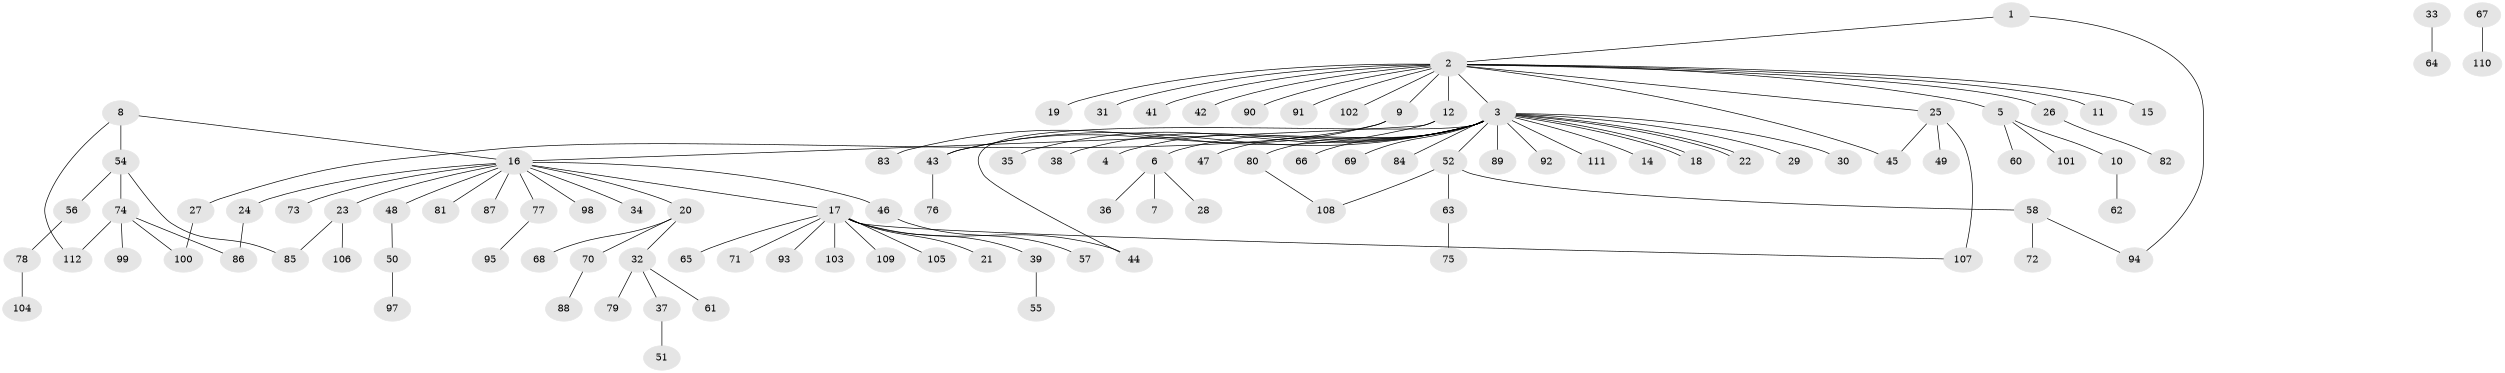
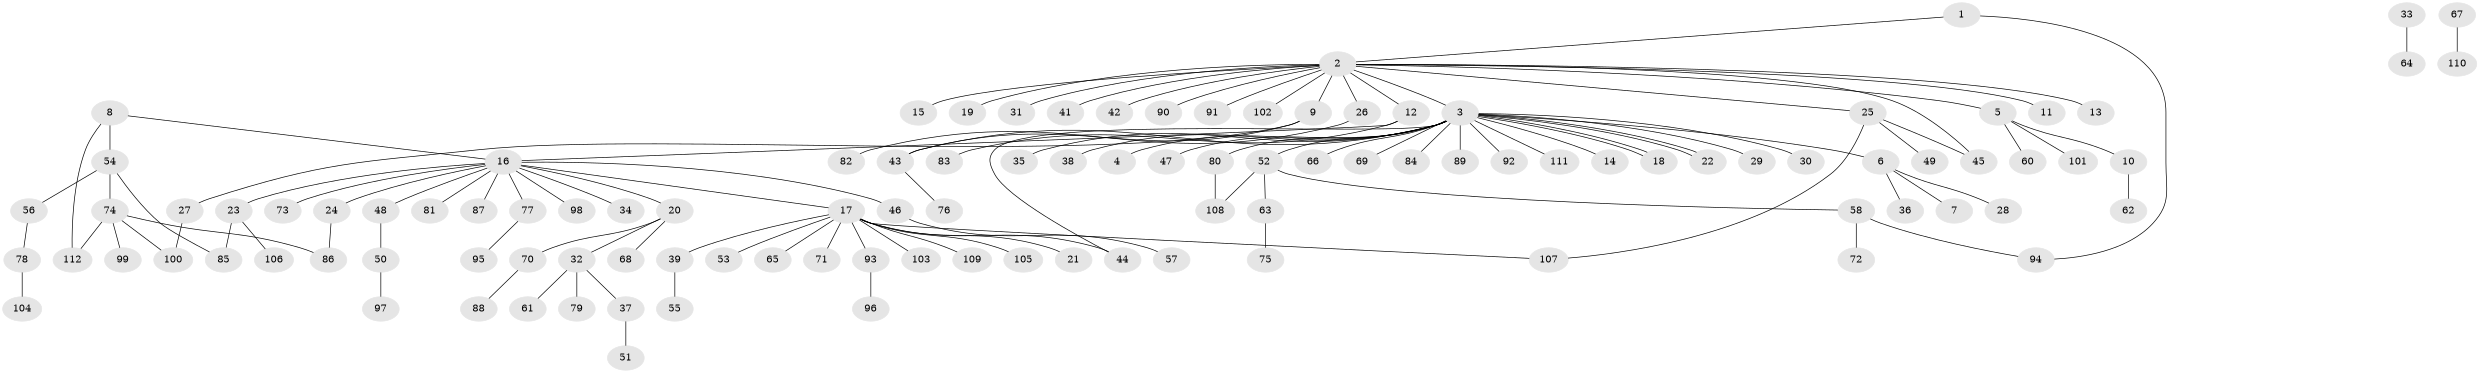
none -> (2096, 113)
none -> (724, 260)
none -> (871, 309)
